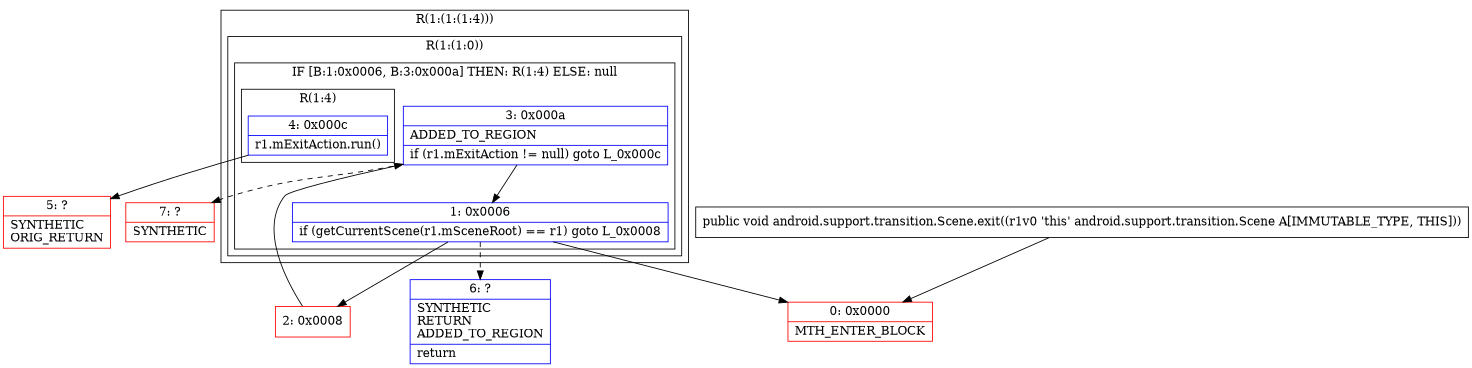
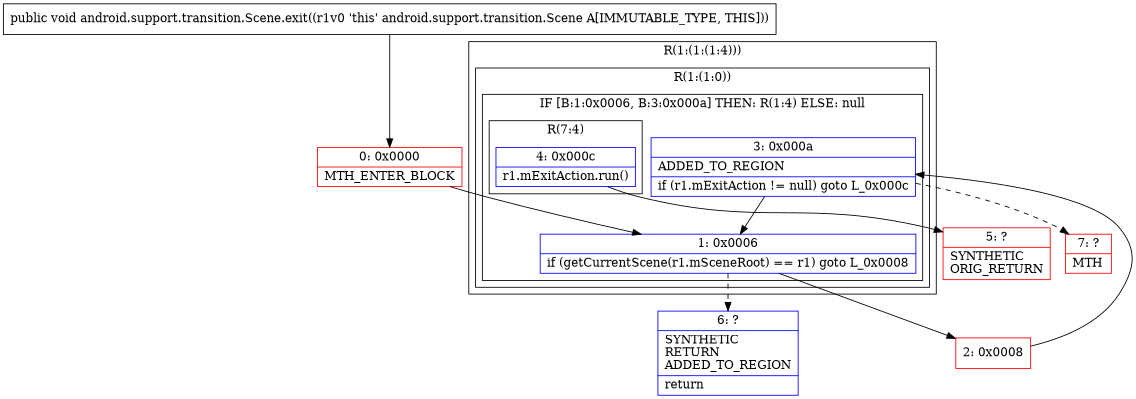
(318, 99) -> (566, 130)
(170, 232) -> (1088, 263)
(666, 271) -> (541, 211)
